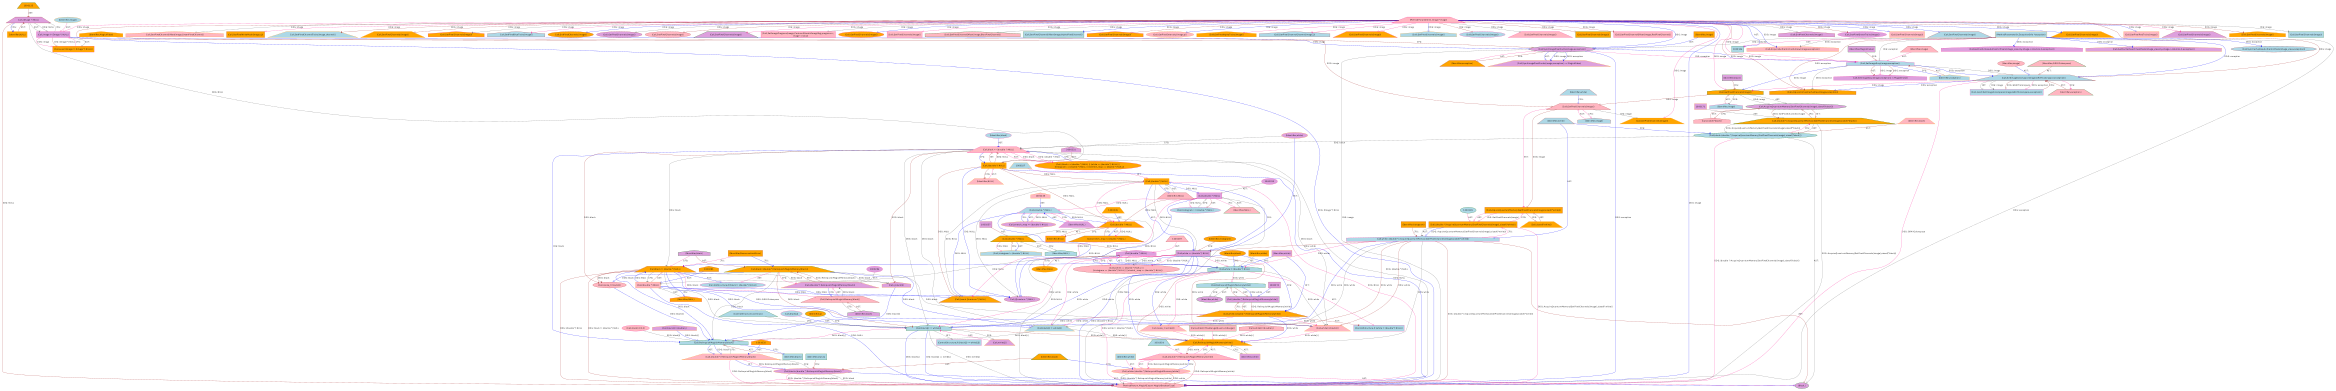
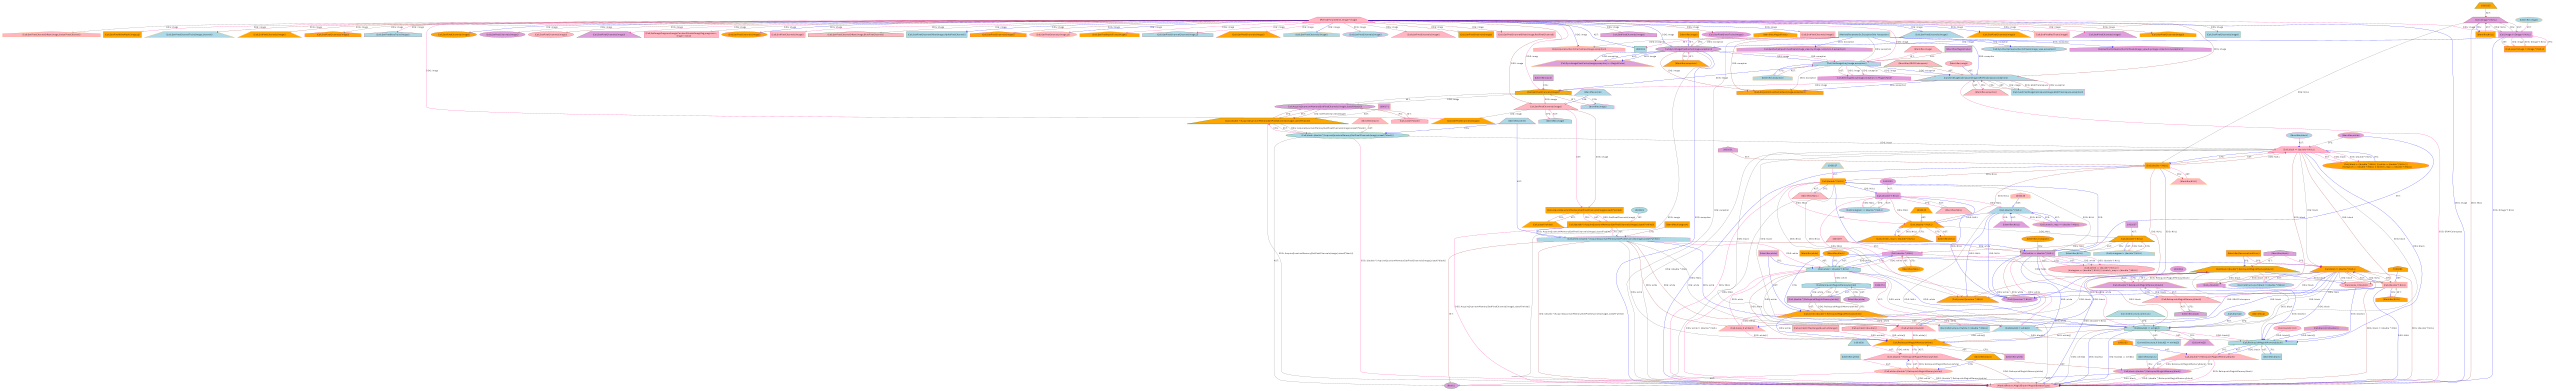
(1731, 27) -> (1694, 81)
